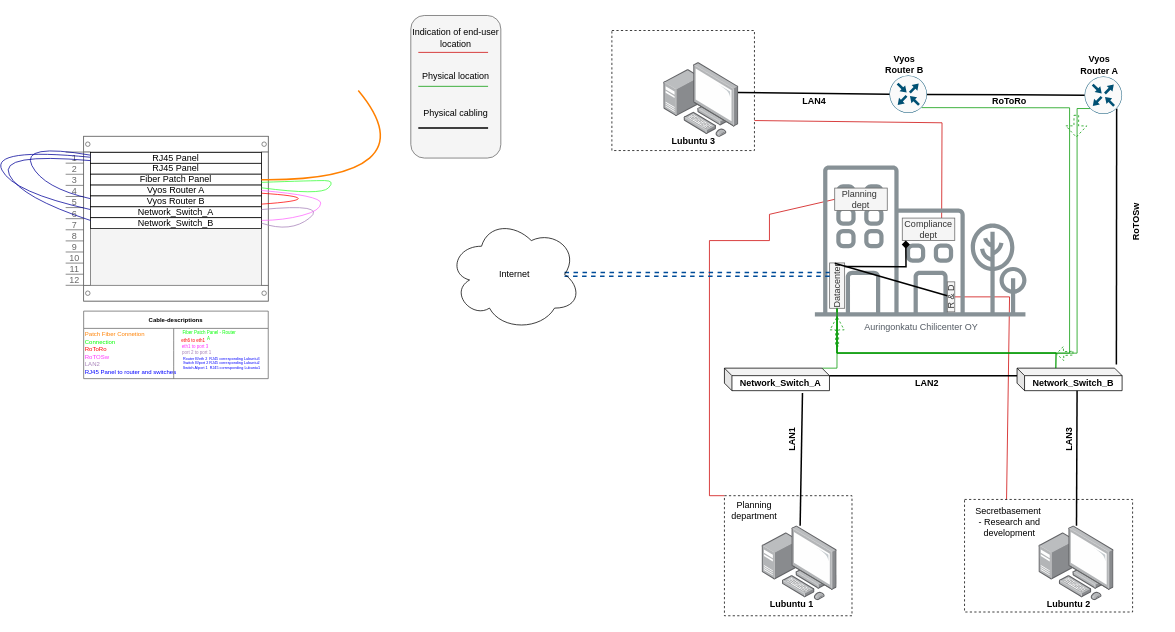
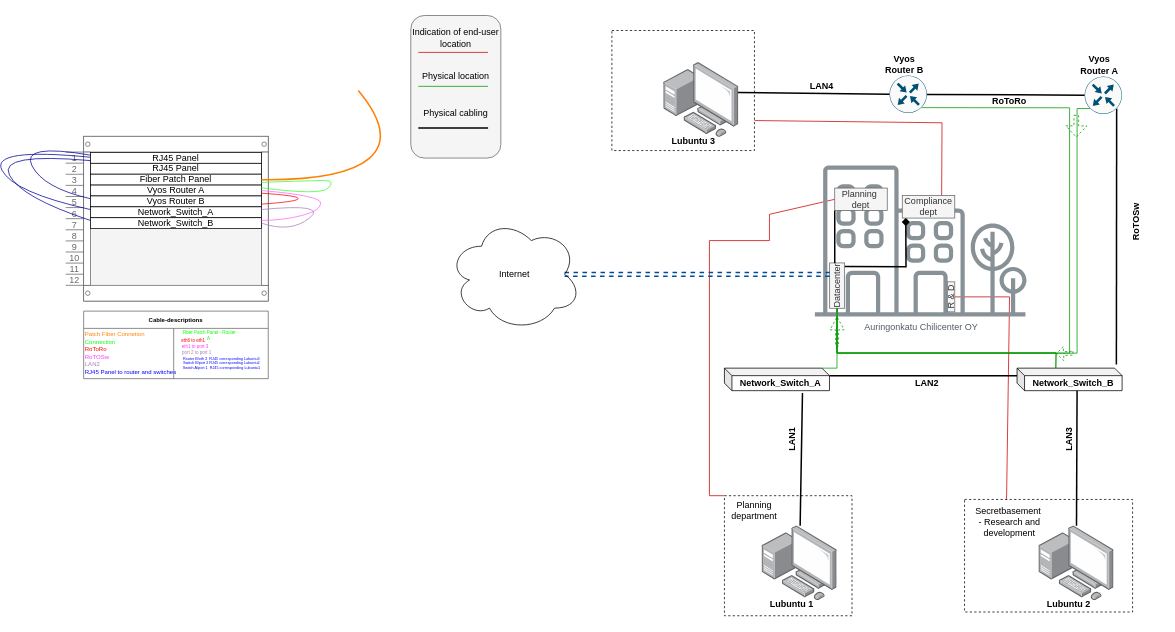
(814, 102) -> (822, 87)
(928, 229) -> (928, 207)
(899, 282) -> (834, 237)
